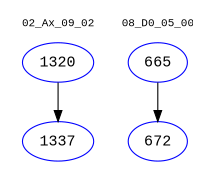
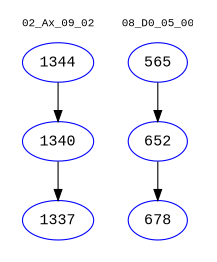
none -> (58, 62)
(58, 62) -> (58, 141)
(158, 62) -> (158, 62)
(158, 141) -> (158, 141)
none -> (158, 220)
